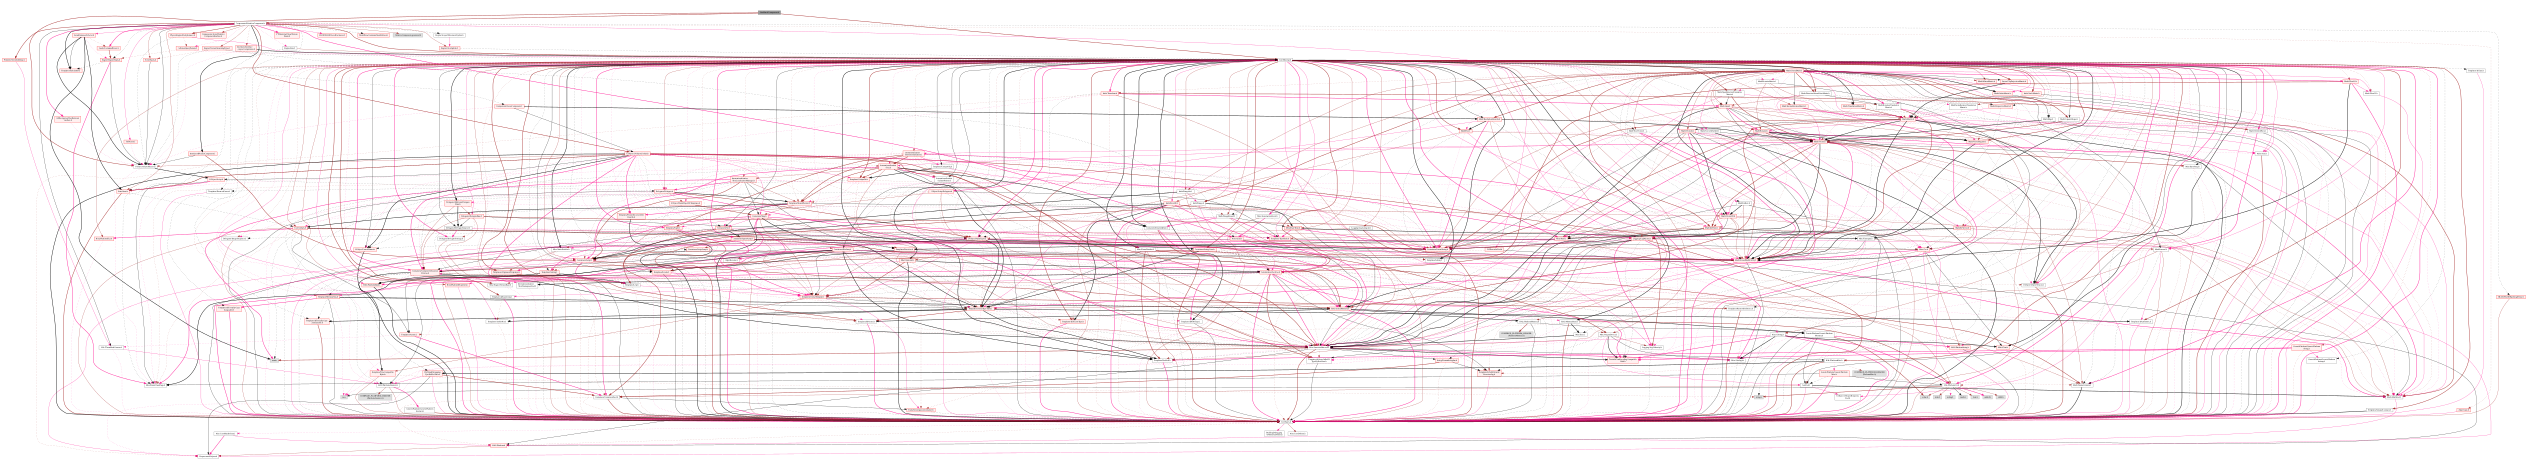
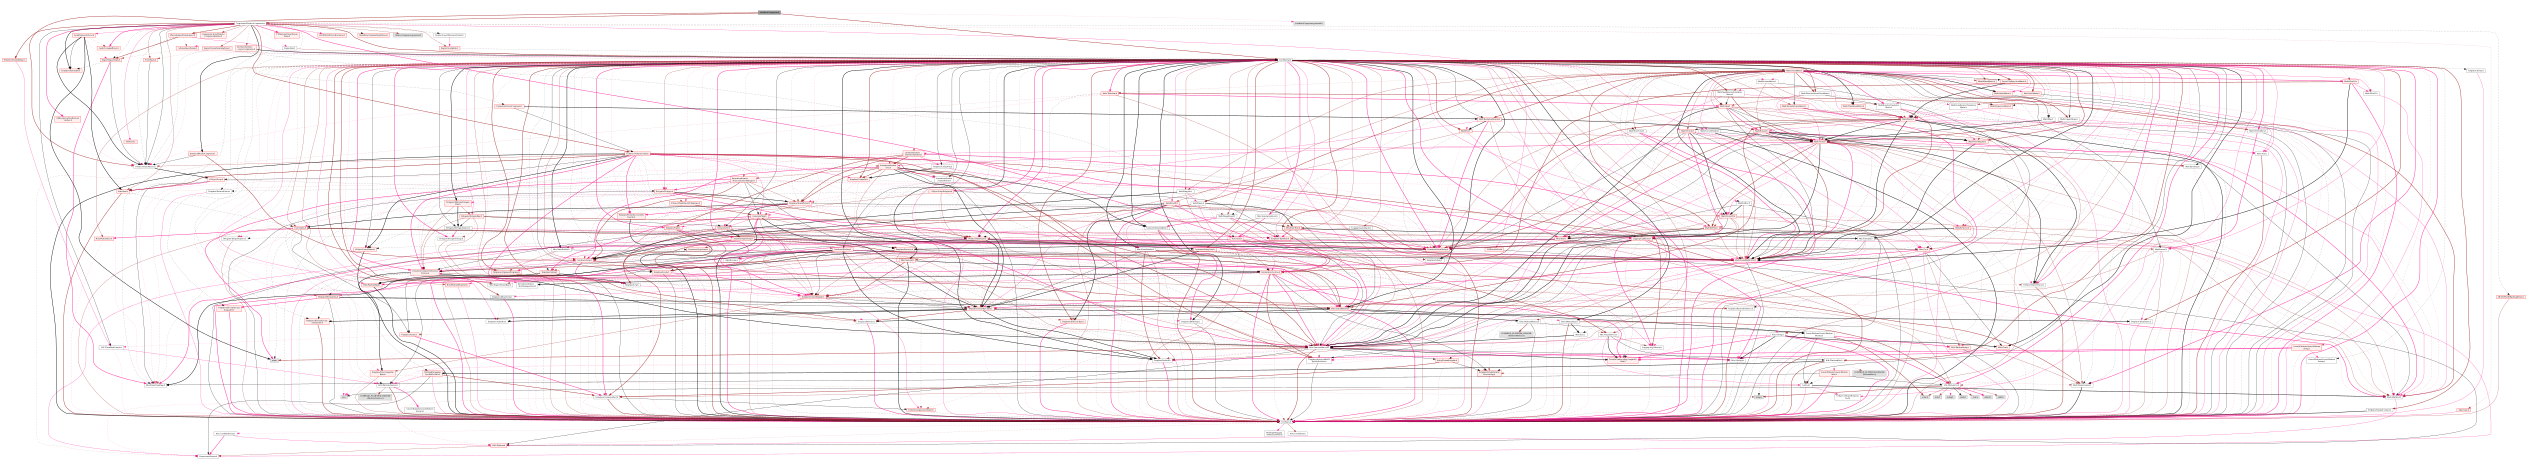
none -> (1309, 23)
(110, 53) -> (146, 48)
(825, 420) -> (825, 420)
